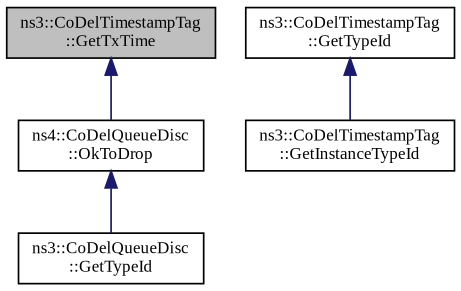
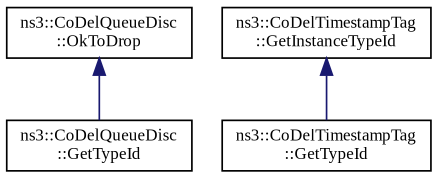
(111, 33) -> none
(350, 98) -> (327, 98)
(111, 146) -> (99, 33)
